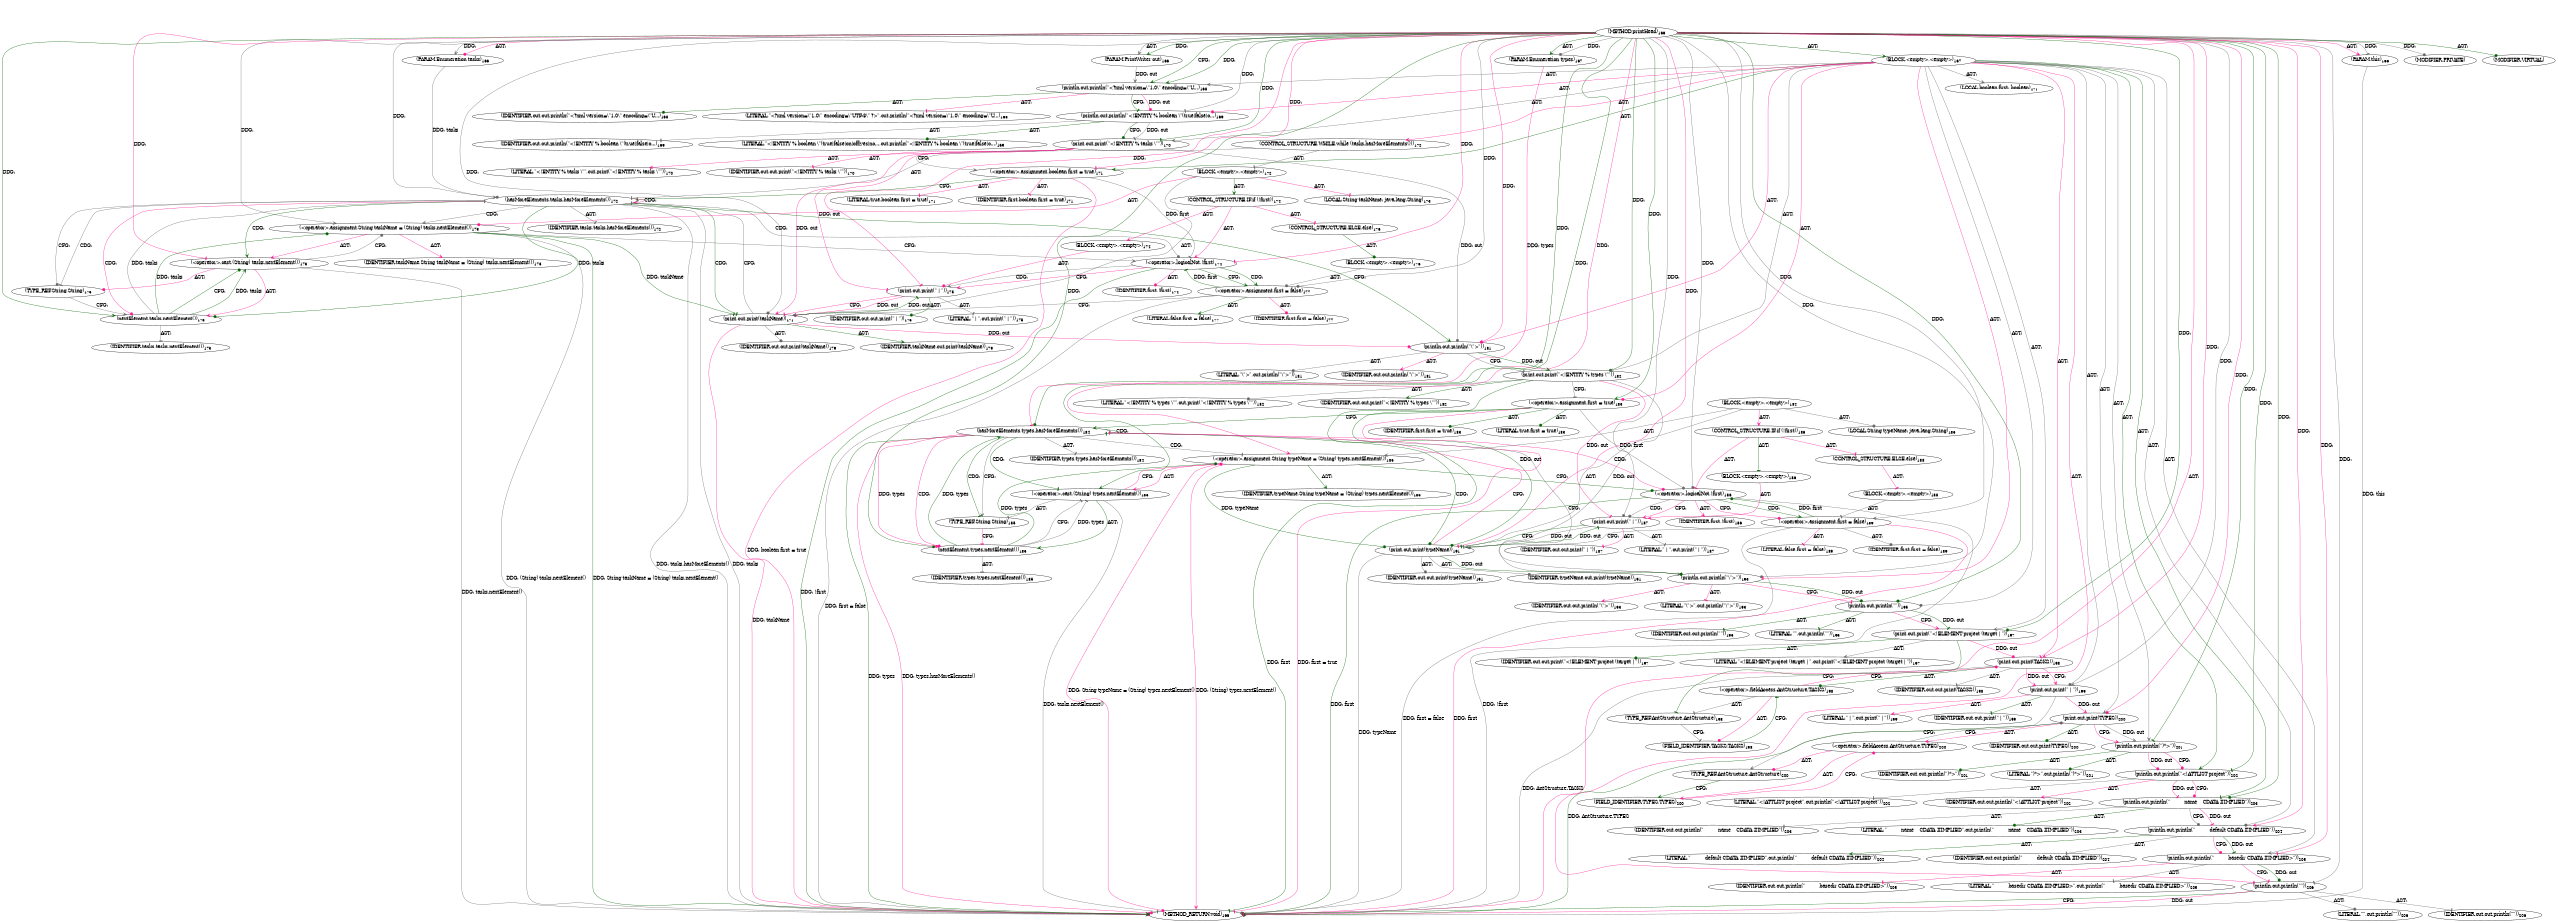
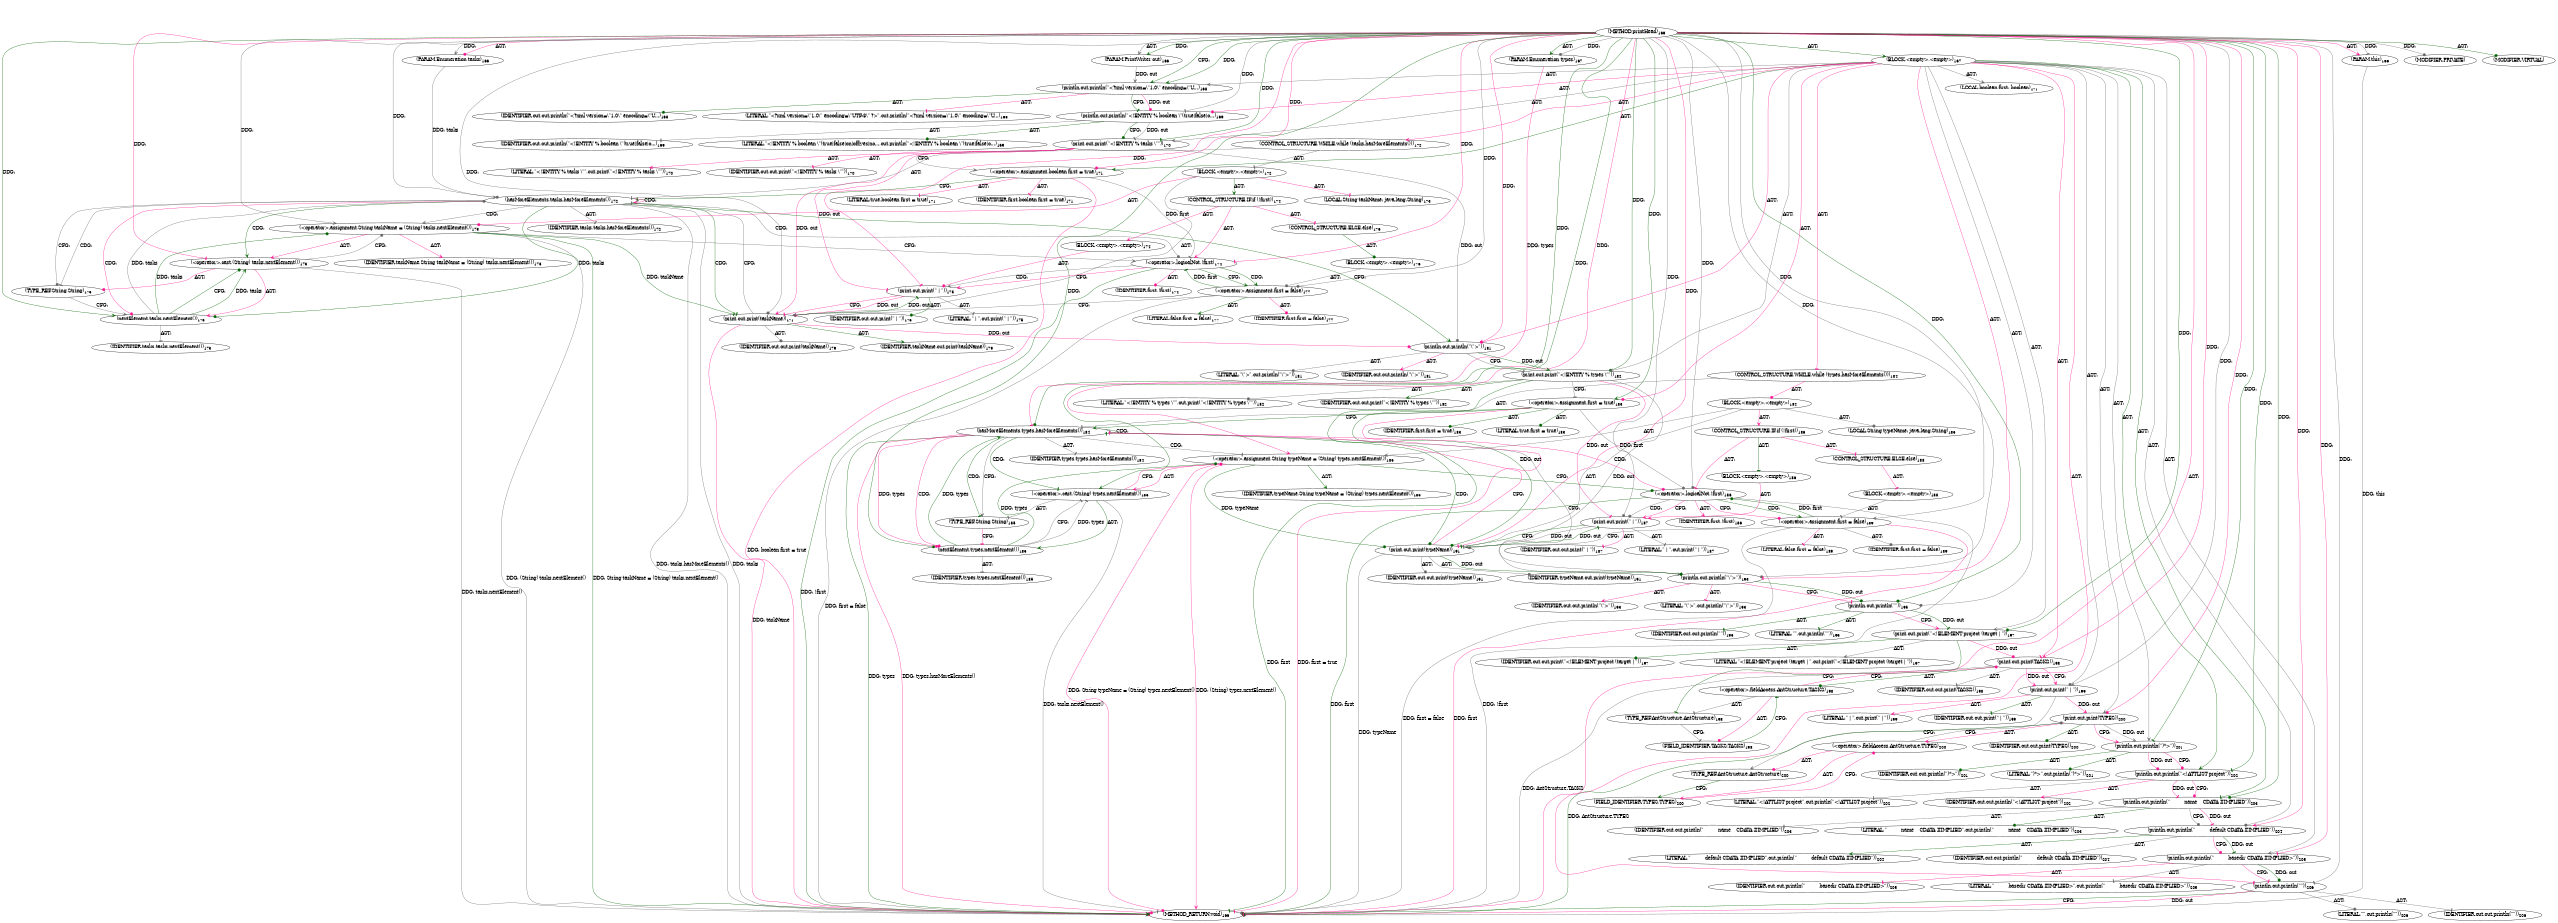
(1296, 52) -> (1296, 52)
(257, 213) -> (257, 213)
none -> (1816, 376)
